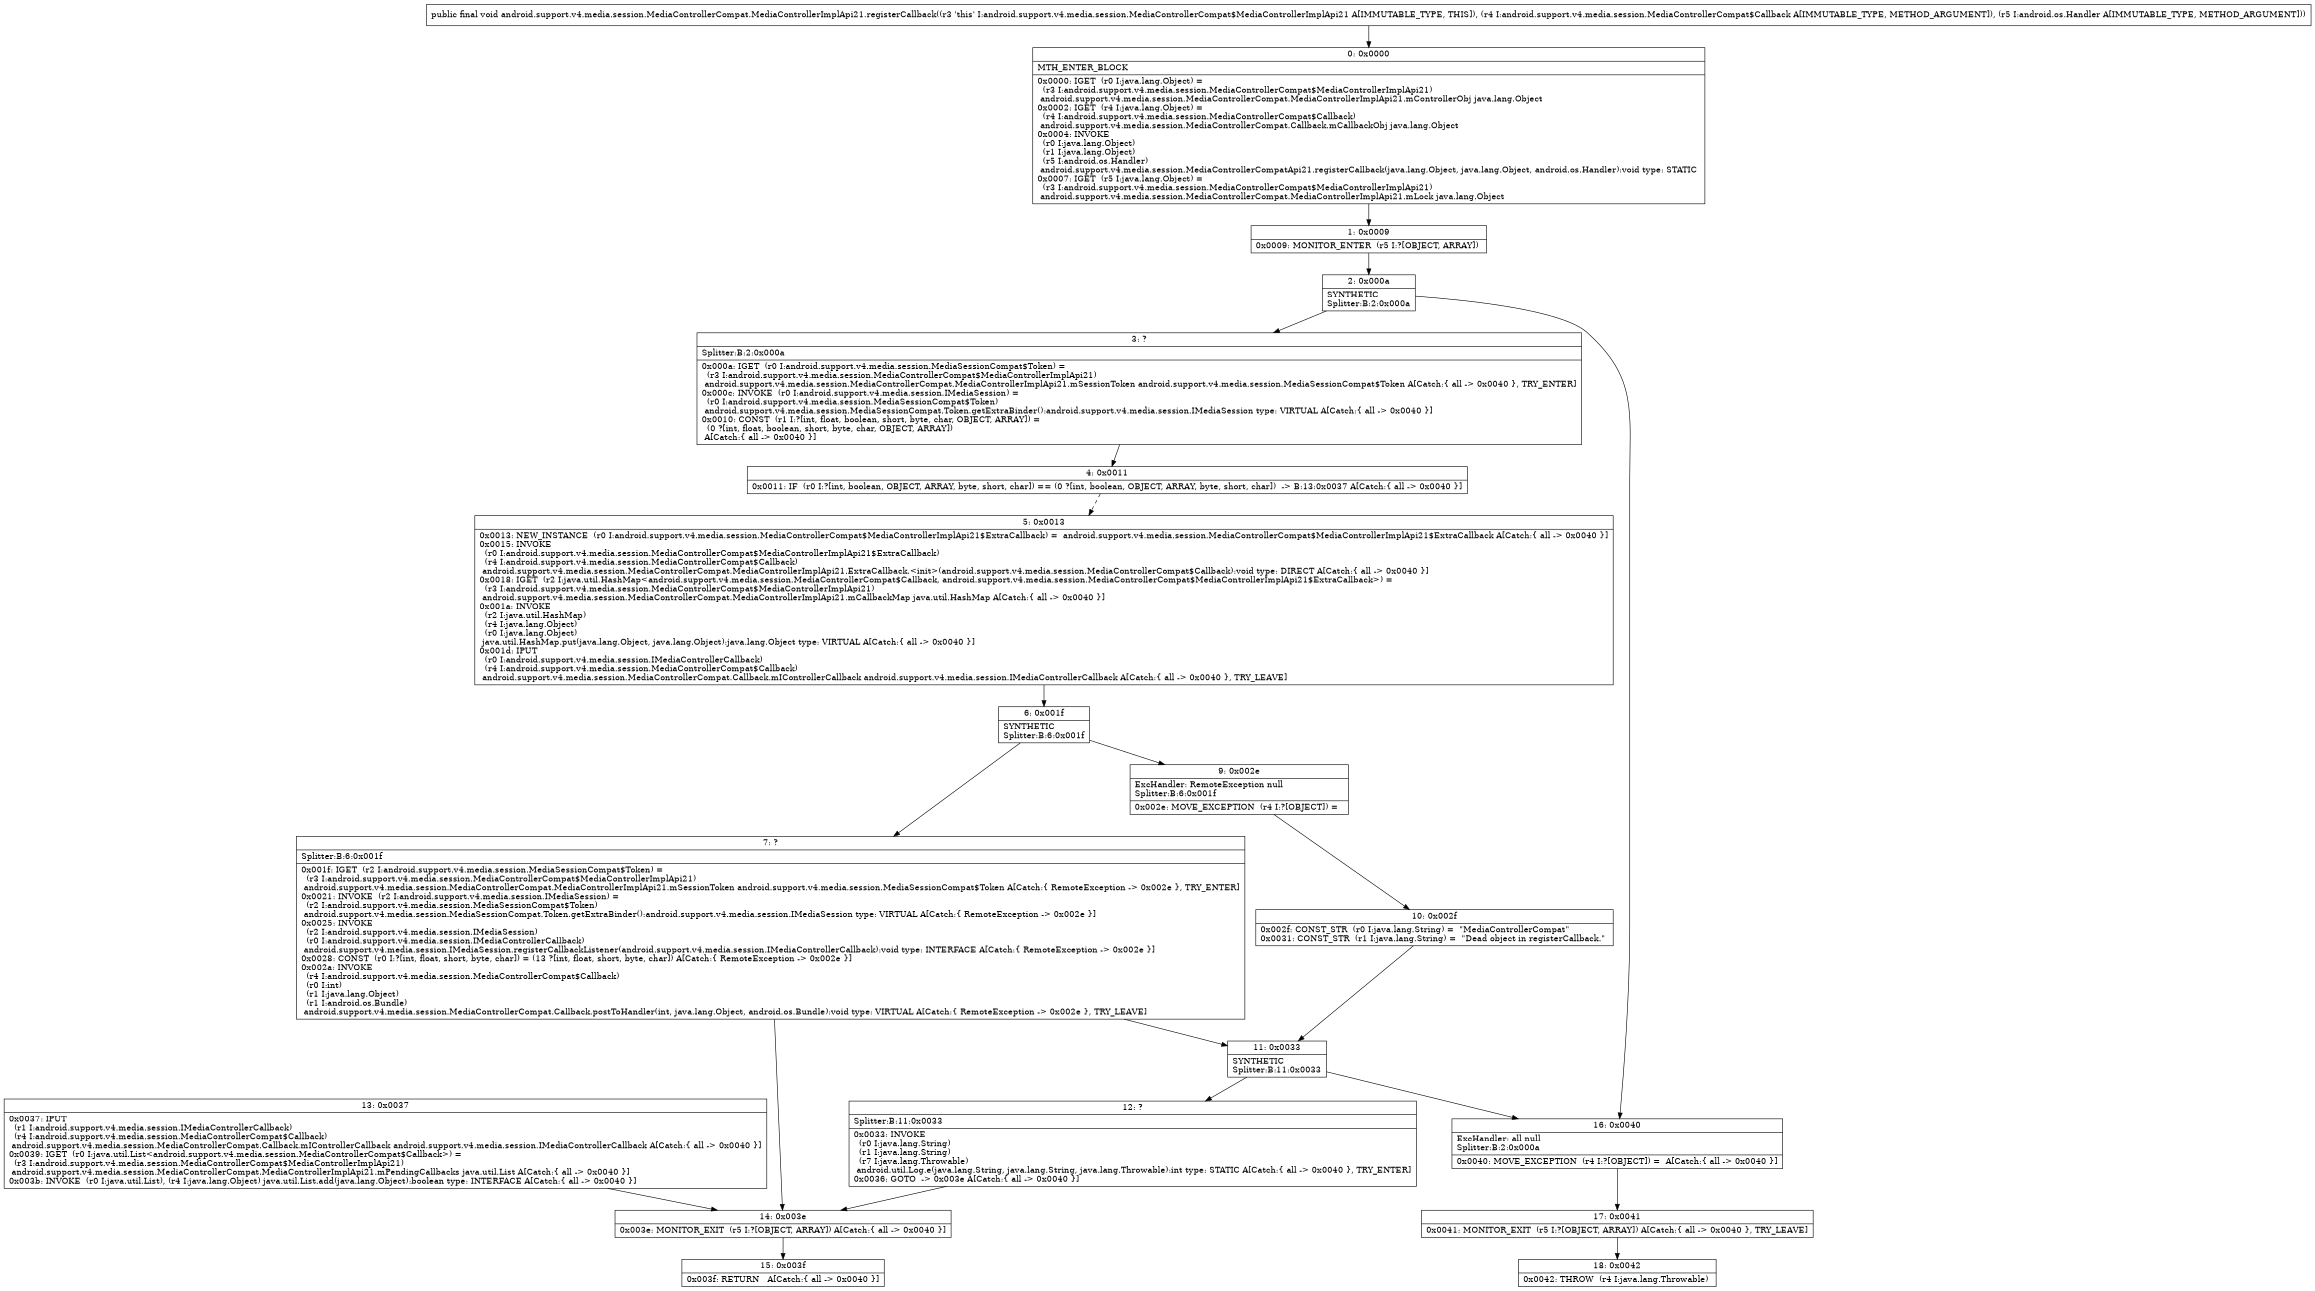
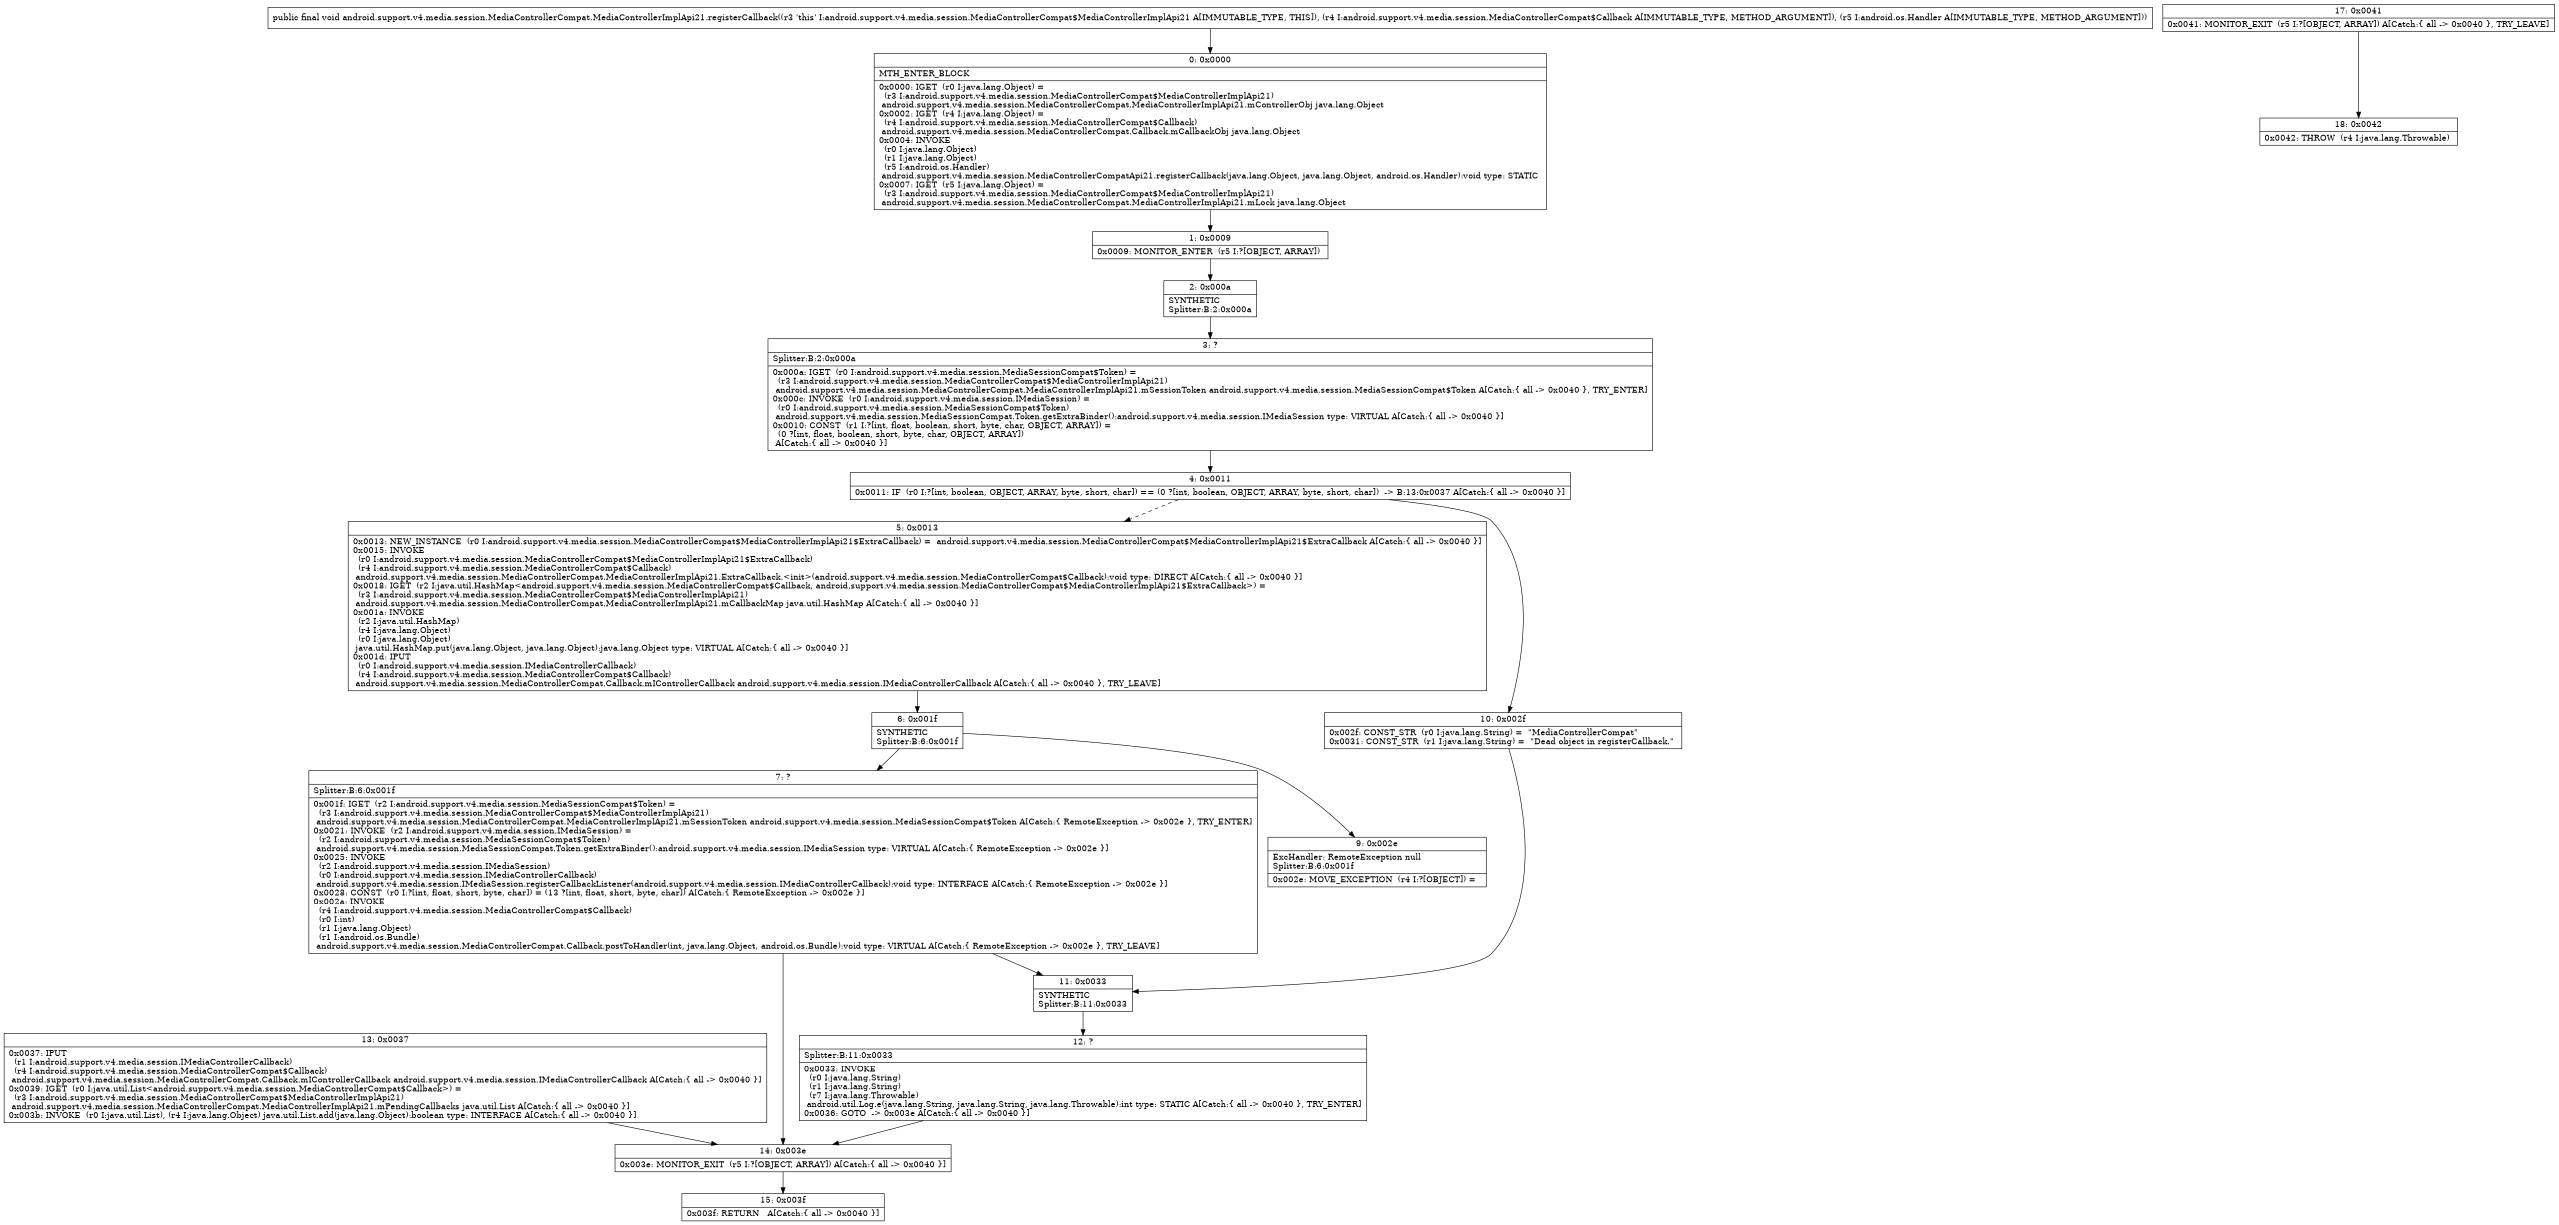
(1339, 860) -> (1514, 559)
(1617, 1144) -> none
